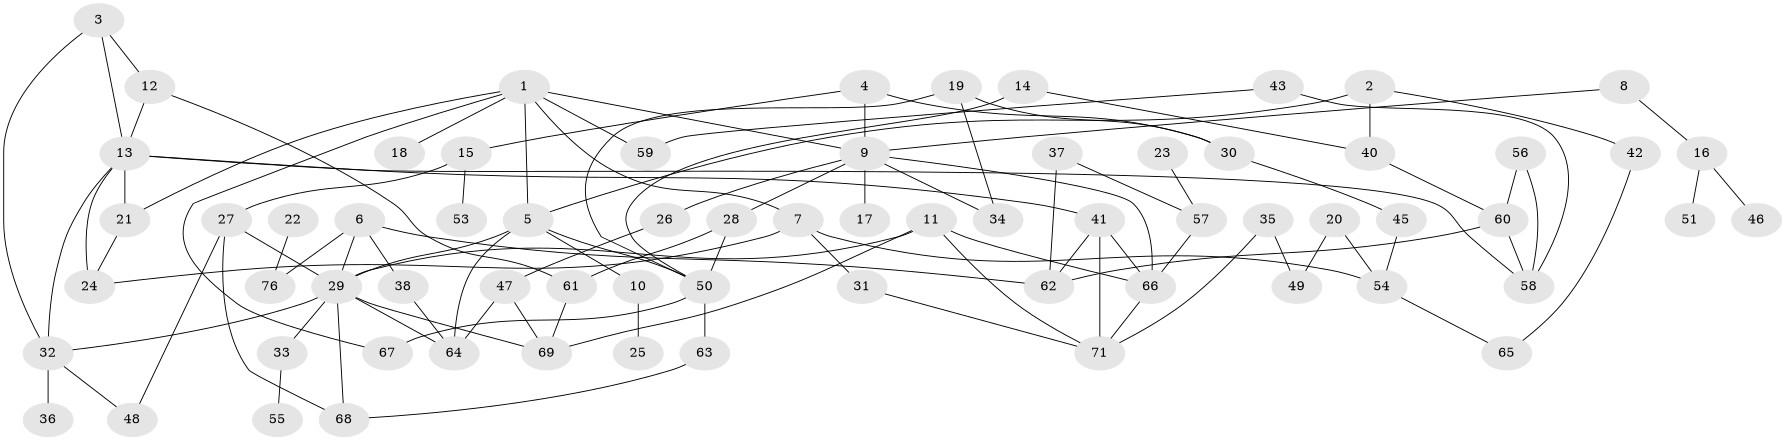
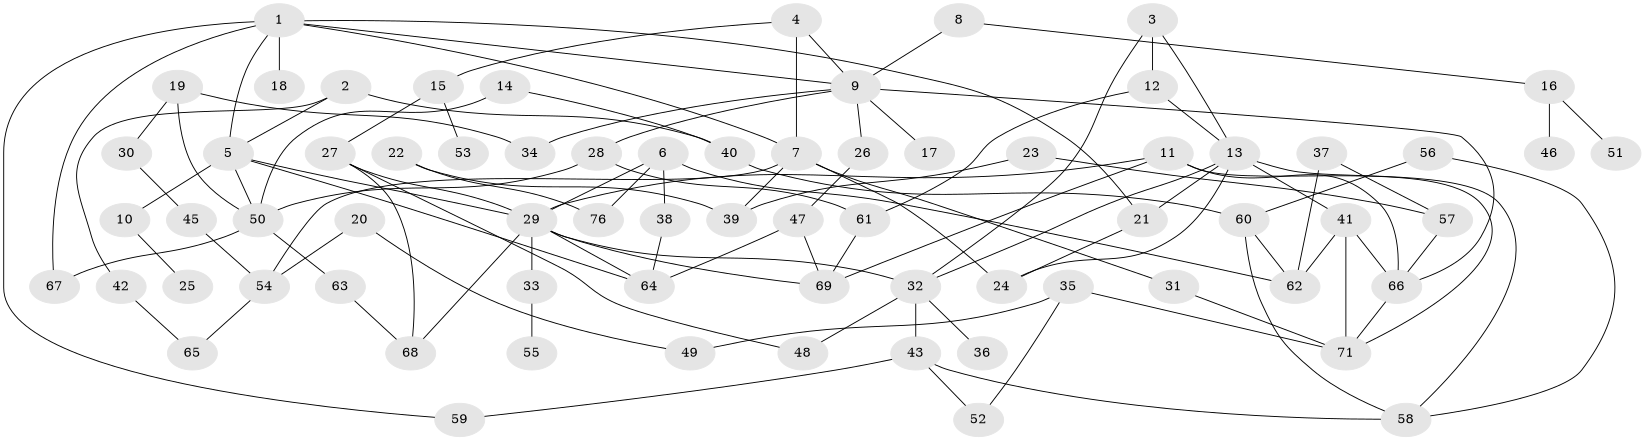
(1008, 114) -> (796, 87)
none -> (732, 220)
none -> (916, 318)
none -> (979, 420)
